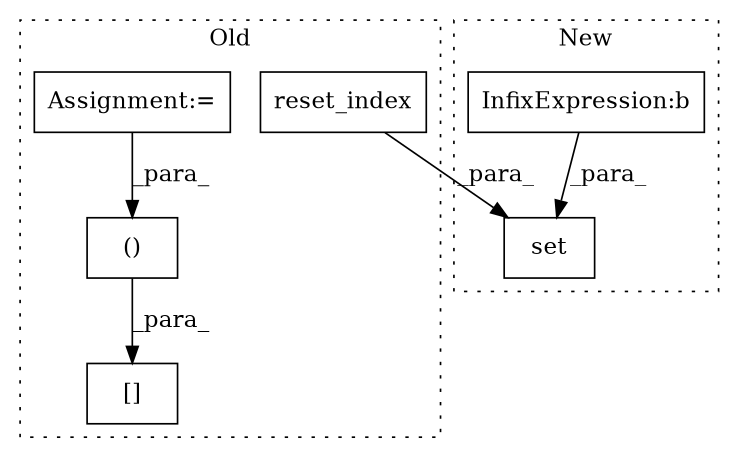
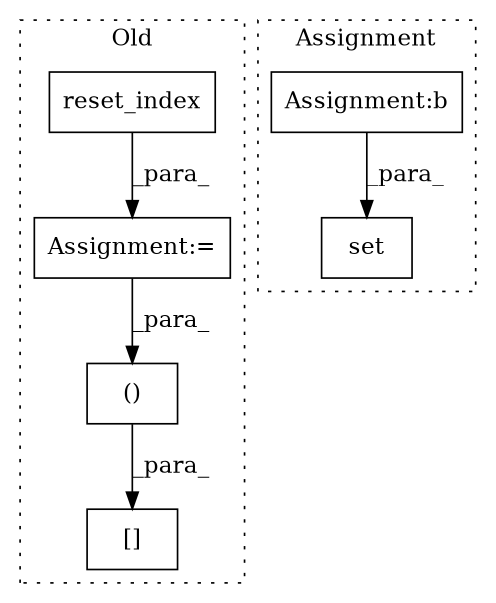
(586, 39) -> (367, 39)
(586, 102) -> (367, 102)
(429, 163) -> (132, 167)
